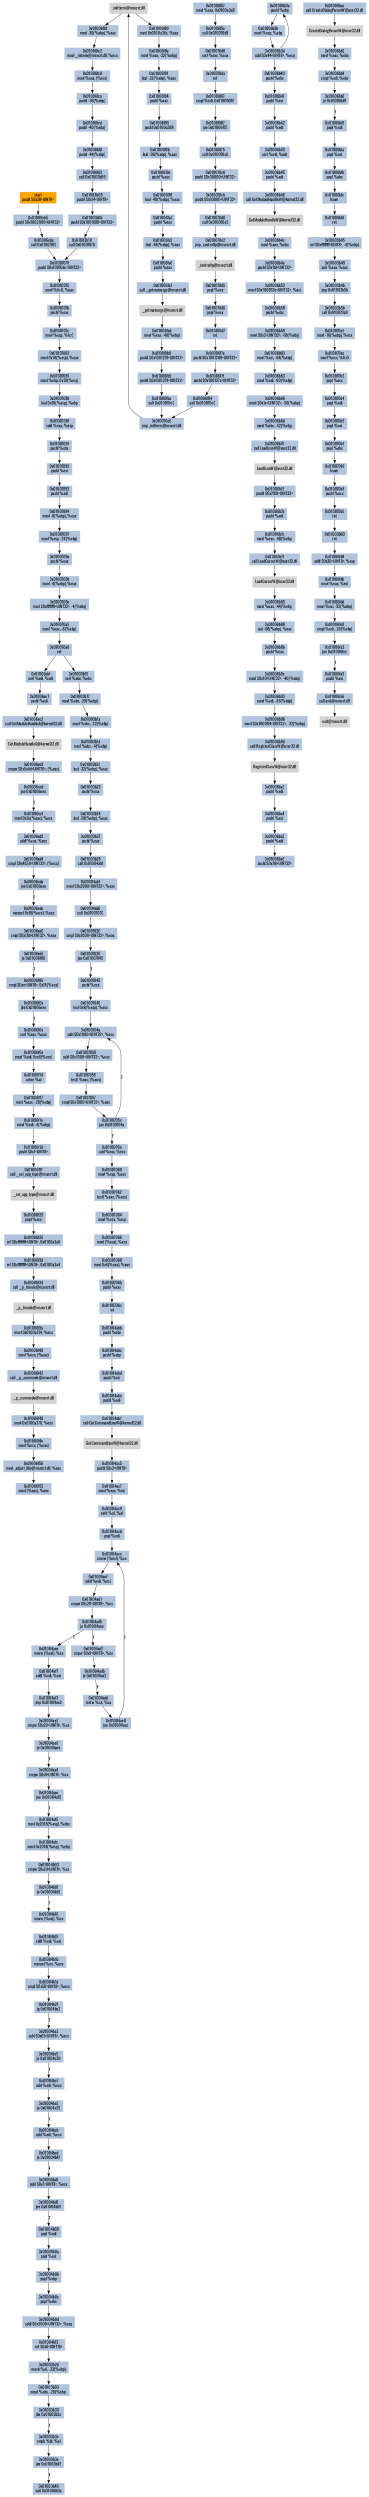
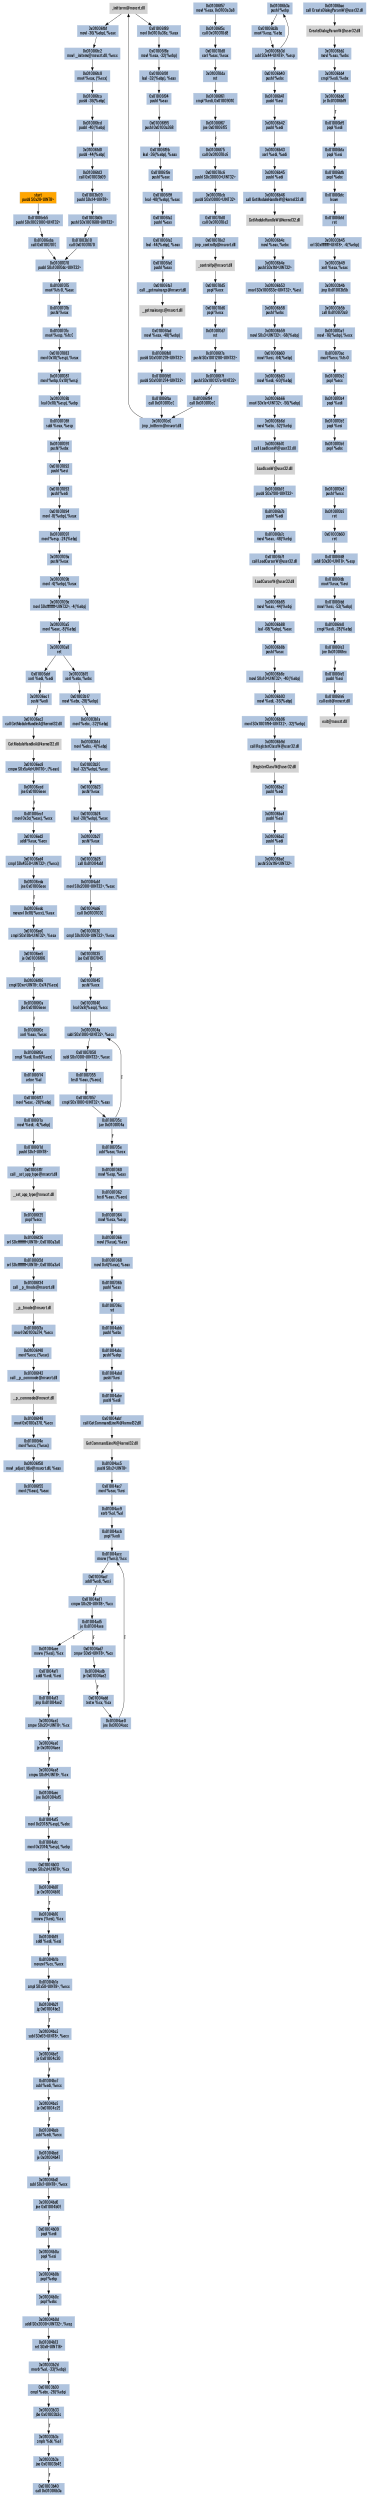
(335, 469) -> none
(35, 1019) -> (35, 1019)
none -> (49, 1927)
